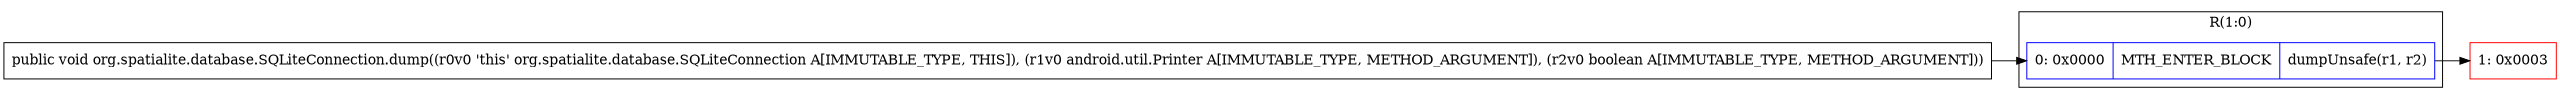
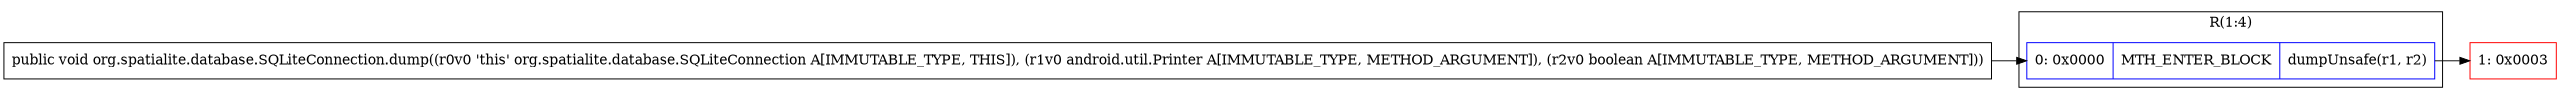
(2231, 23) -> (2231, 23)
